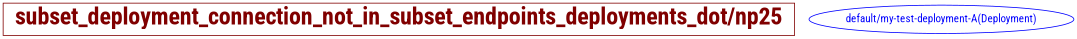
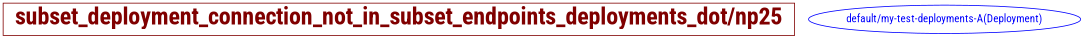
(941, 19) -> (945, 19)
